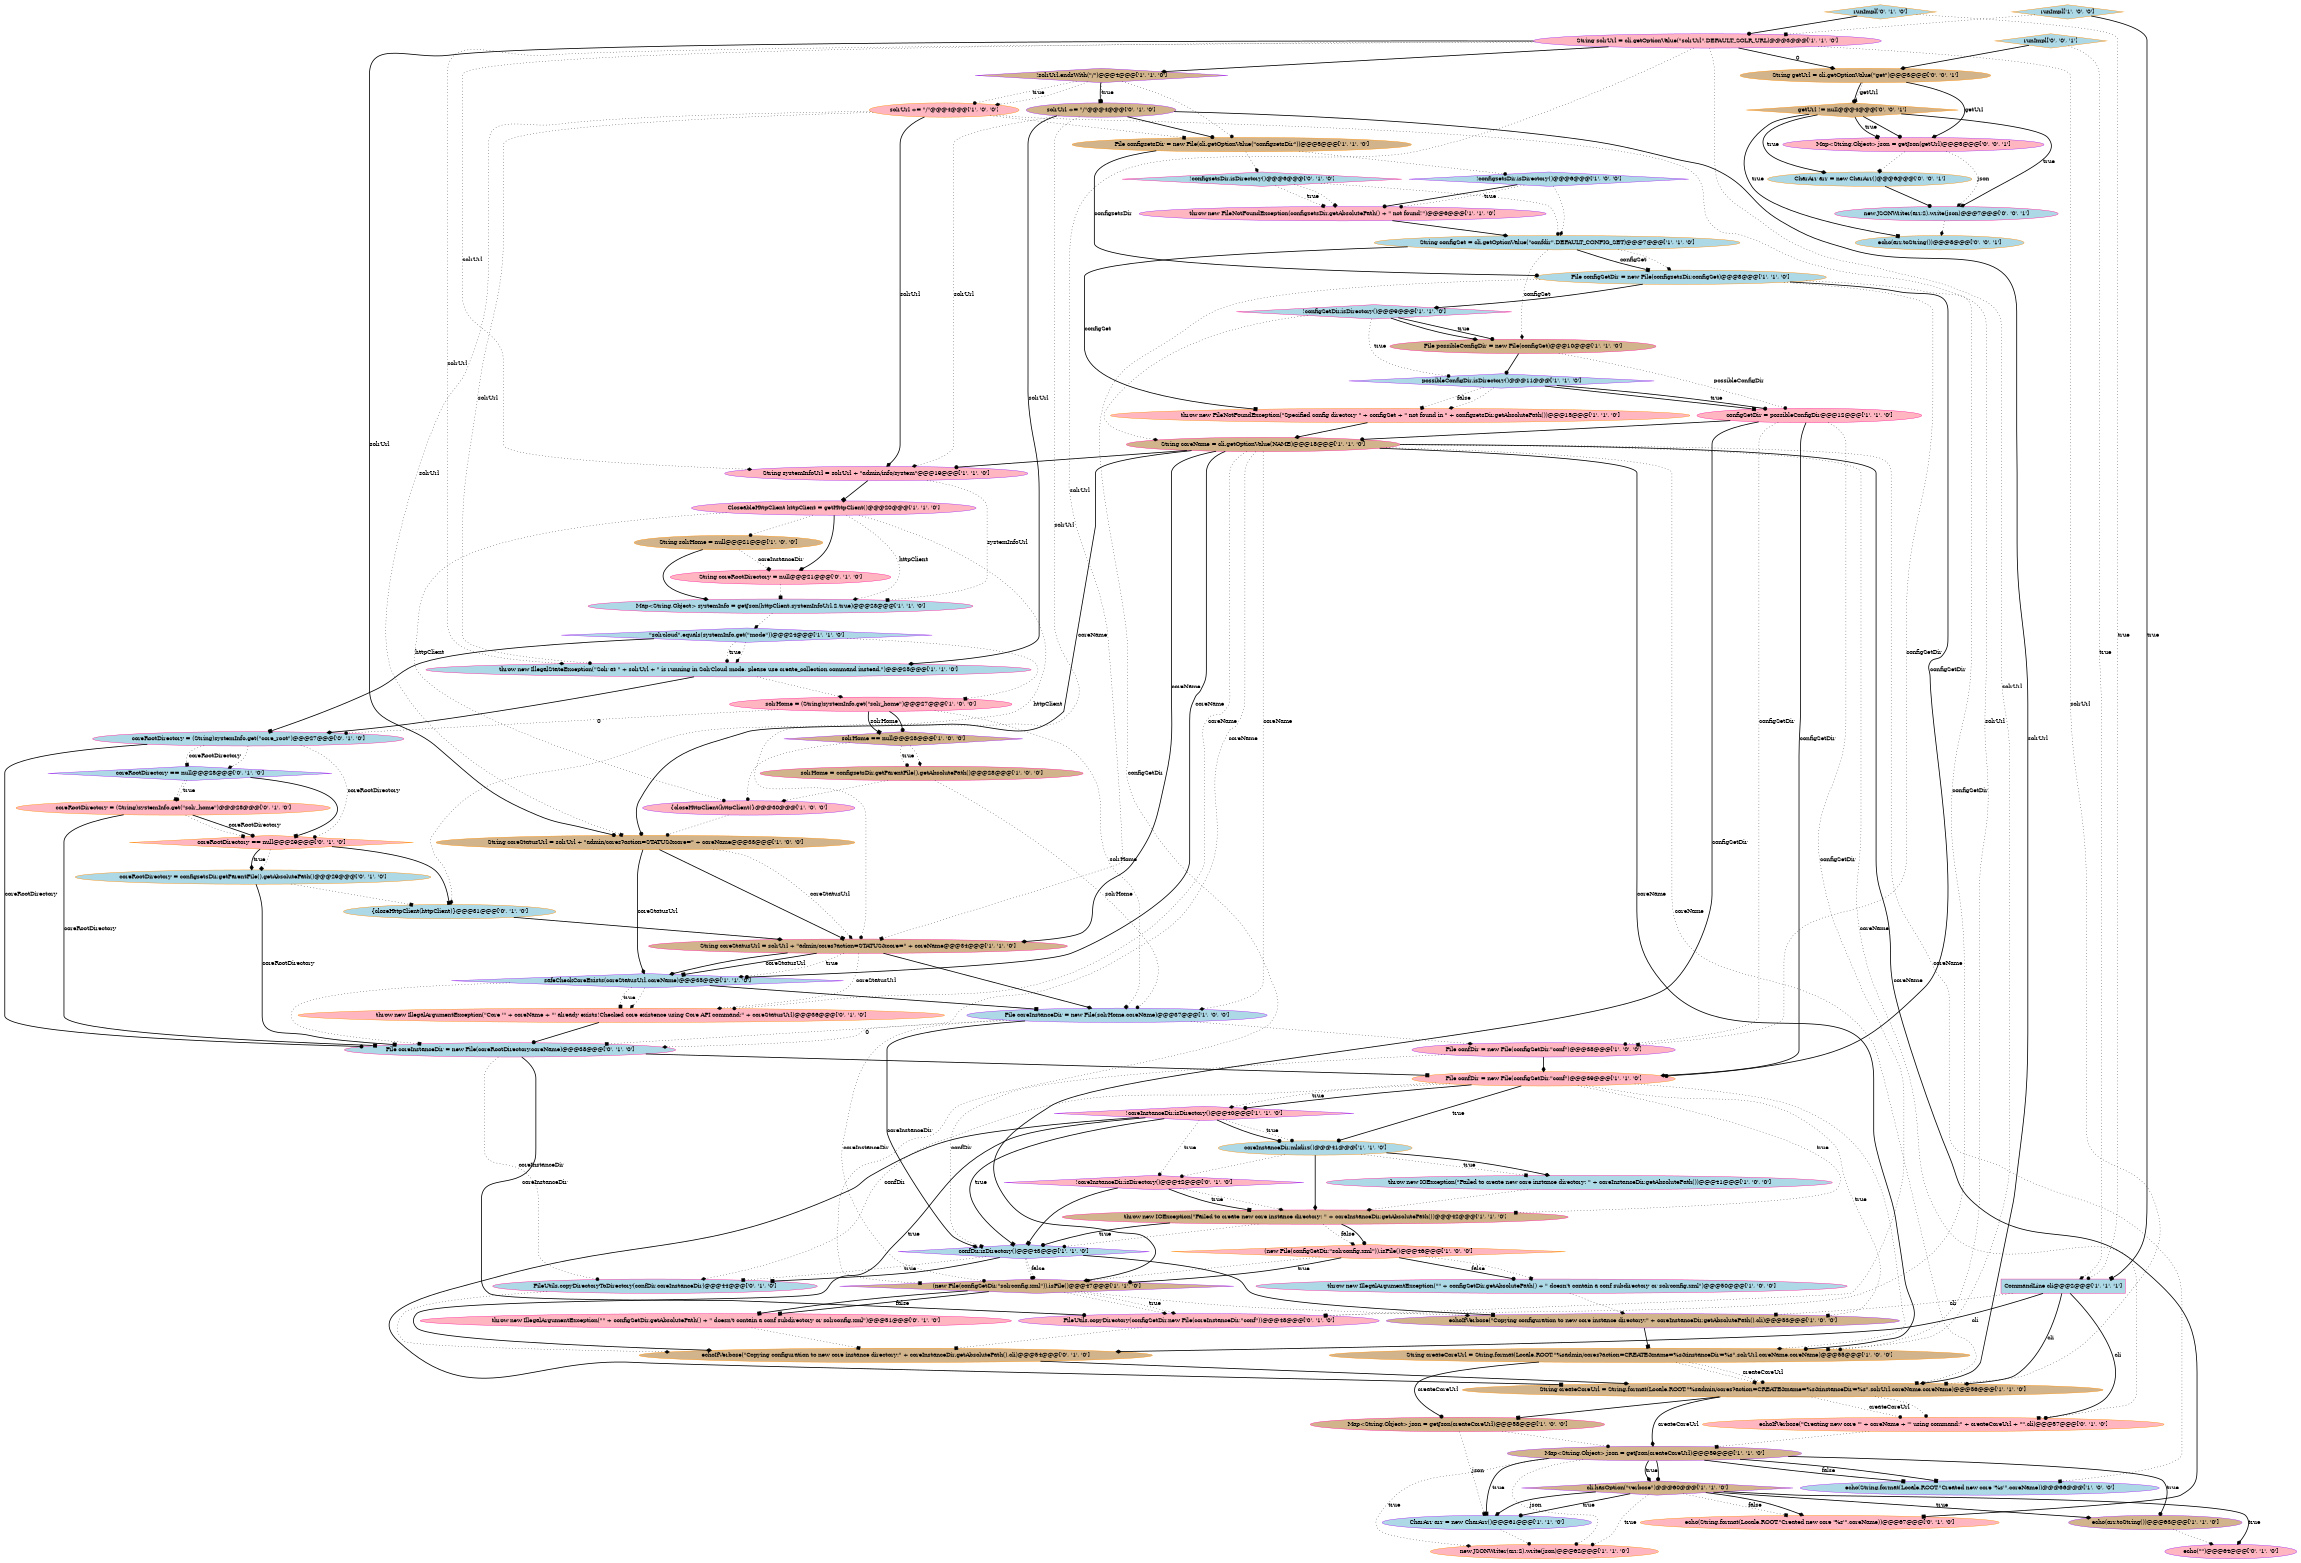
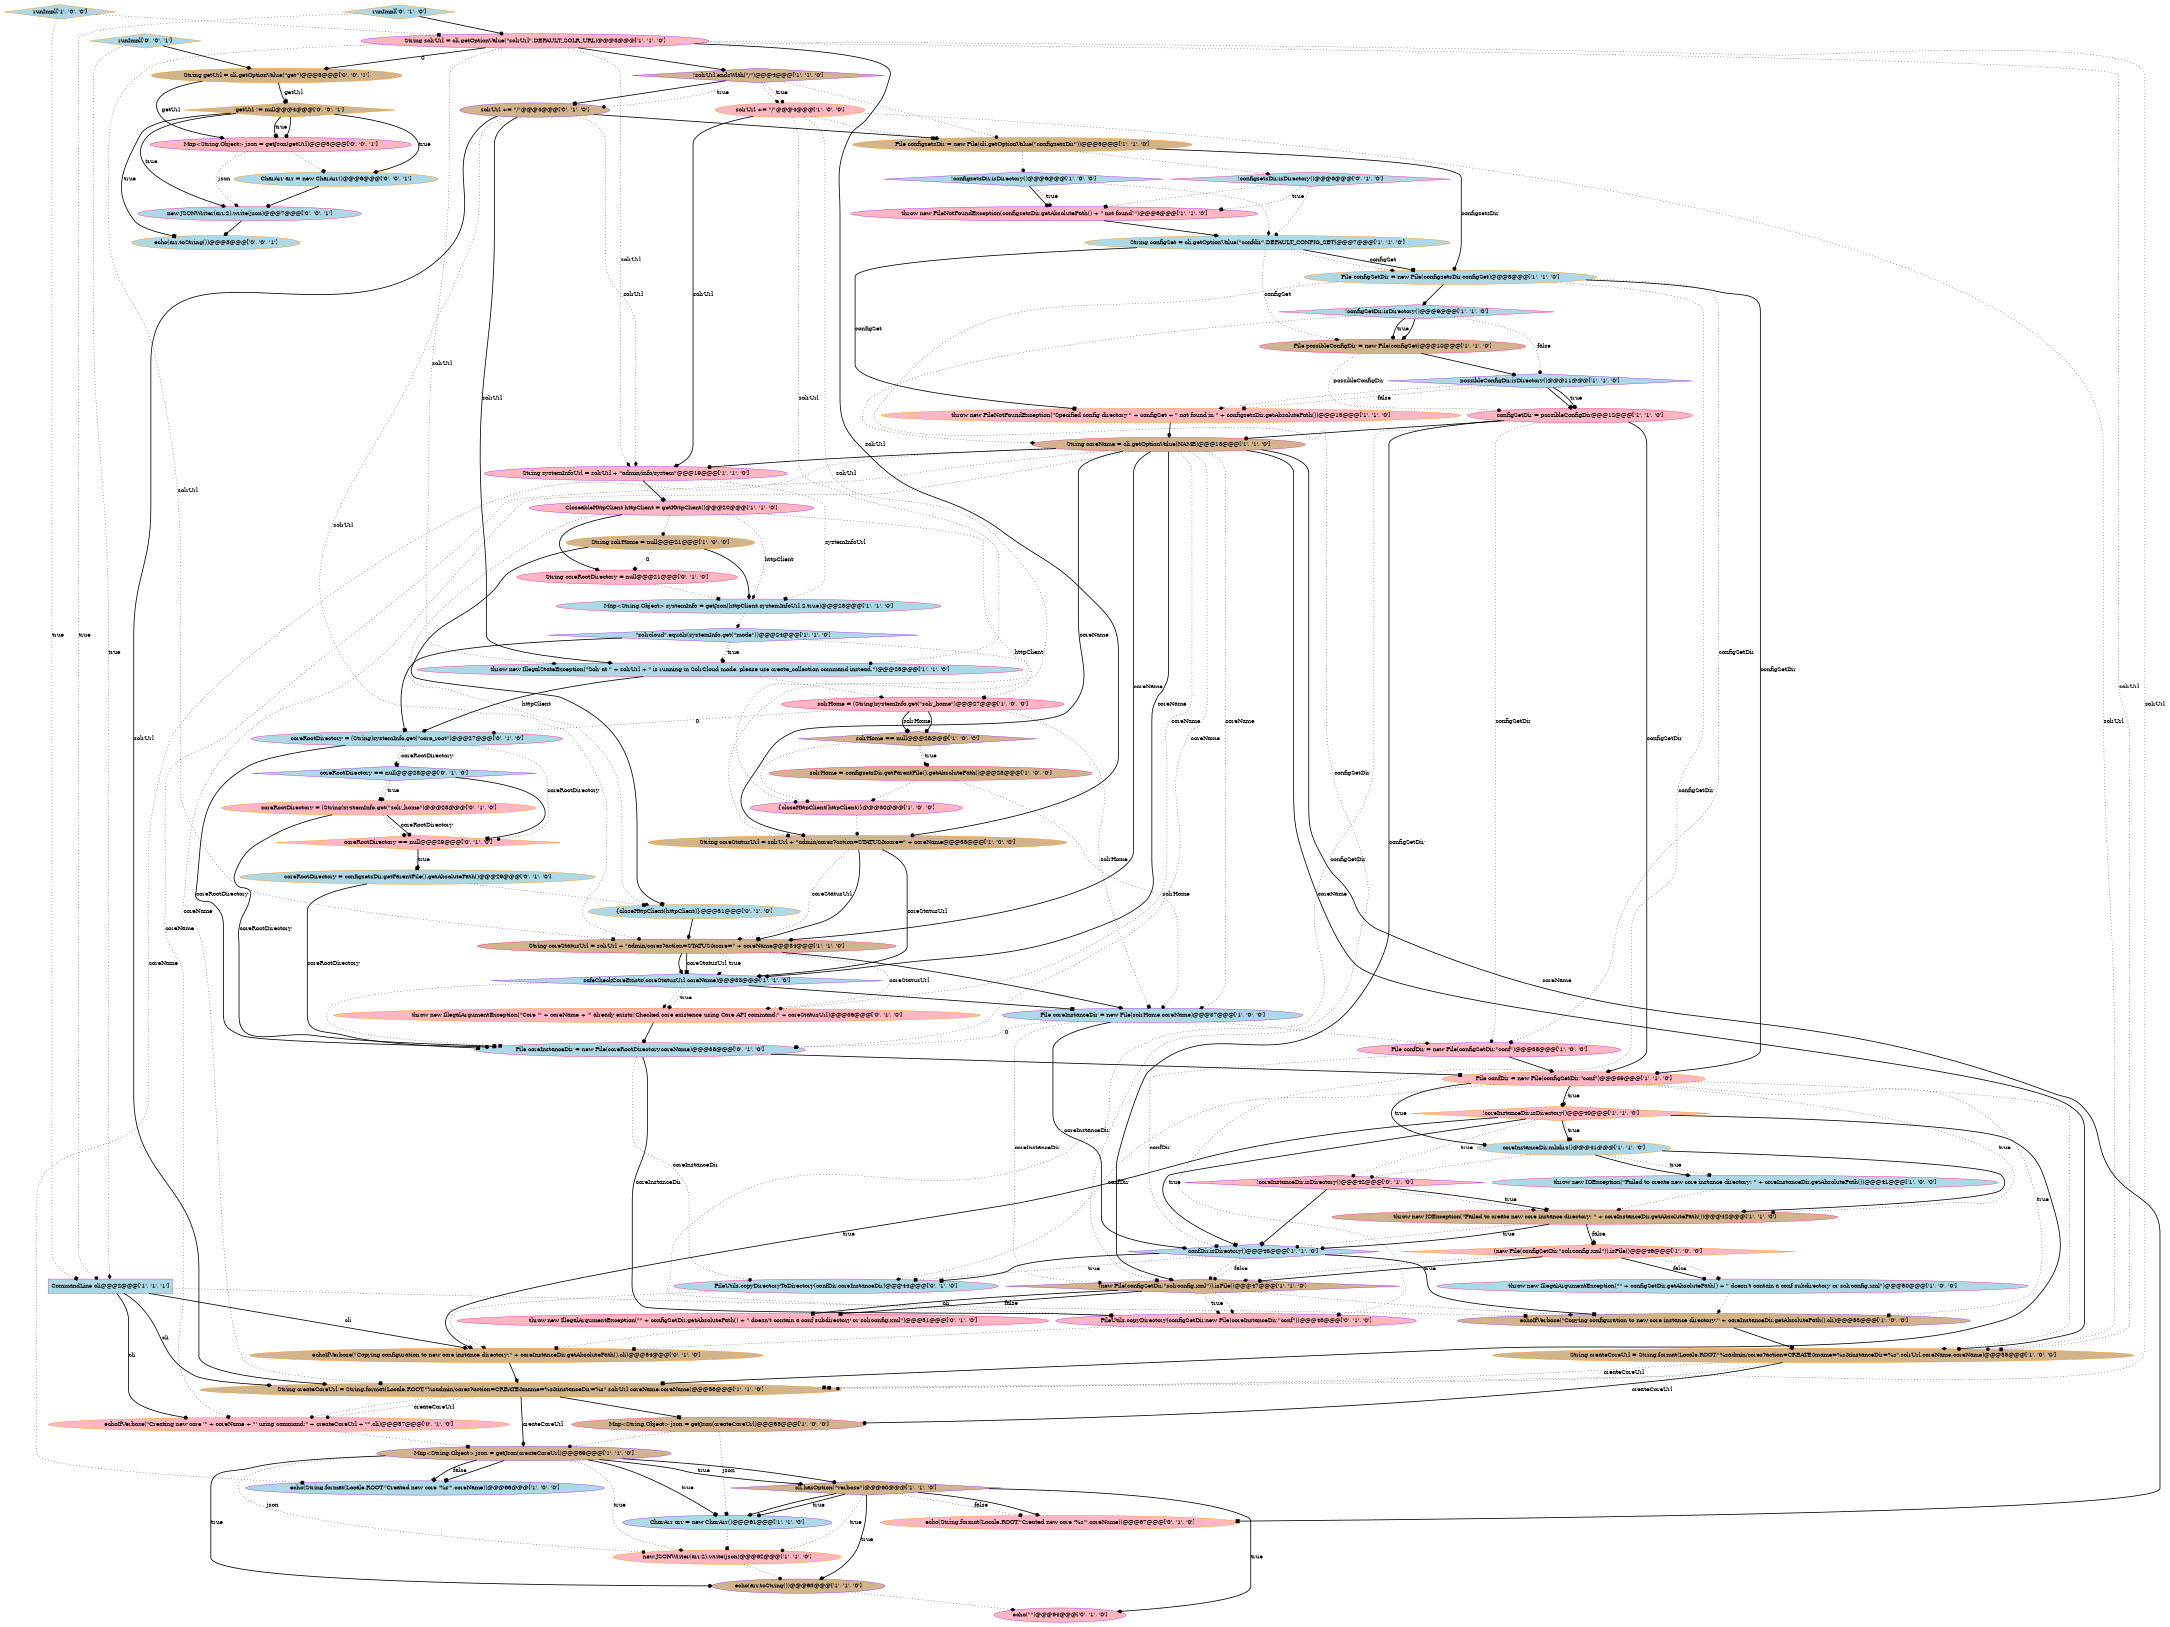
(1944, 226) -> (235, 227)
(1380, 346) -> (1544, 346)
(781, 560) -> (648, 560)
(2147, 633) -> (52, 653)
(401, 857) -> (496, 689)
(1204, 1113) -> (1561, 1113)
(1514, 1536) -> (727, 1538)
none -> (761, 1571)
